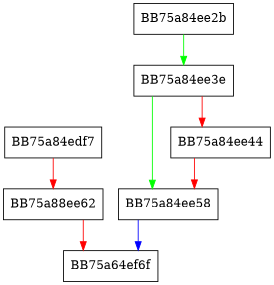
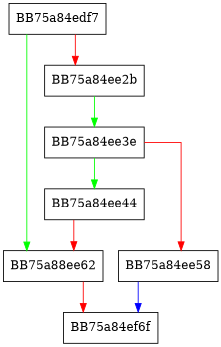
none -> (75, 45)
(202, 107) -> (94, 169)
(152, 138) -> (181, 174)
(53, 169) -> (27, 138)
(194, 169) -> (74, 231)
(111, 266) -> (111, 328)
